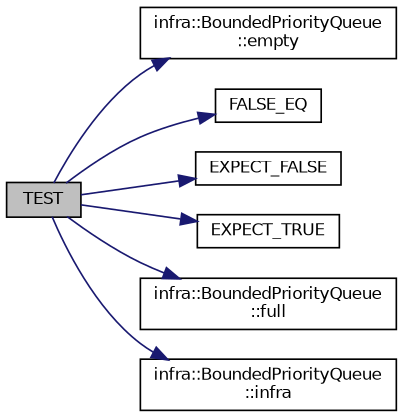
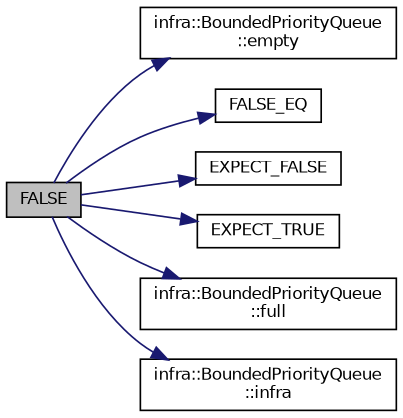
(44, 200) -> (44, 200)
